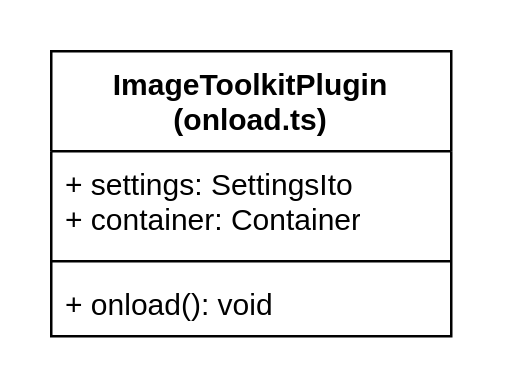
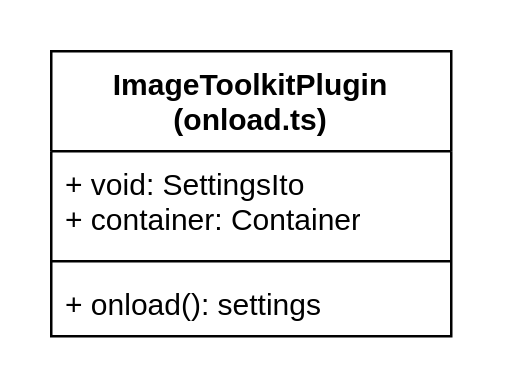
(244, 205) -> (232, 205)
(181, 307) -> (215, 307)
